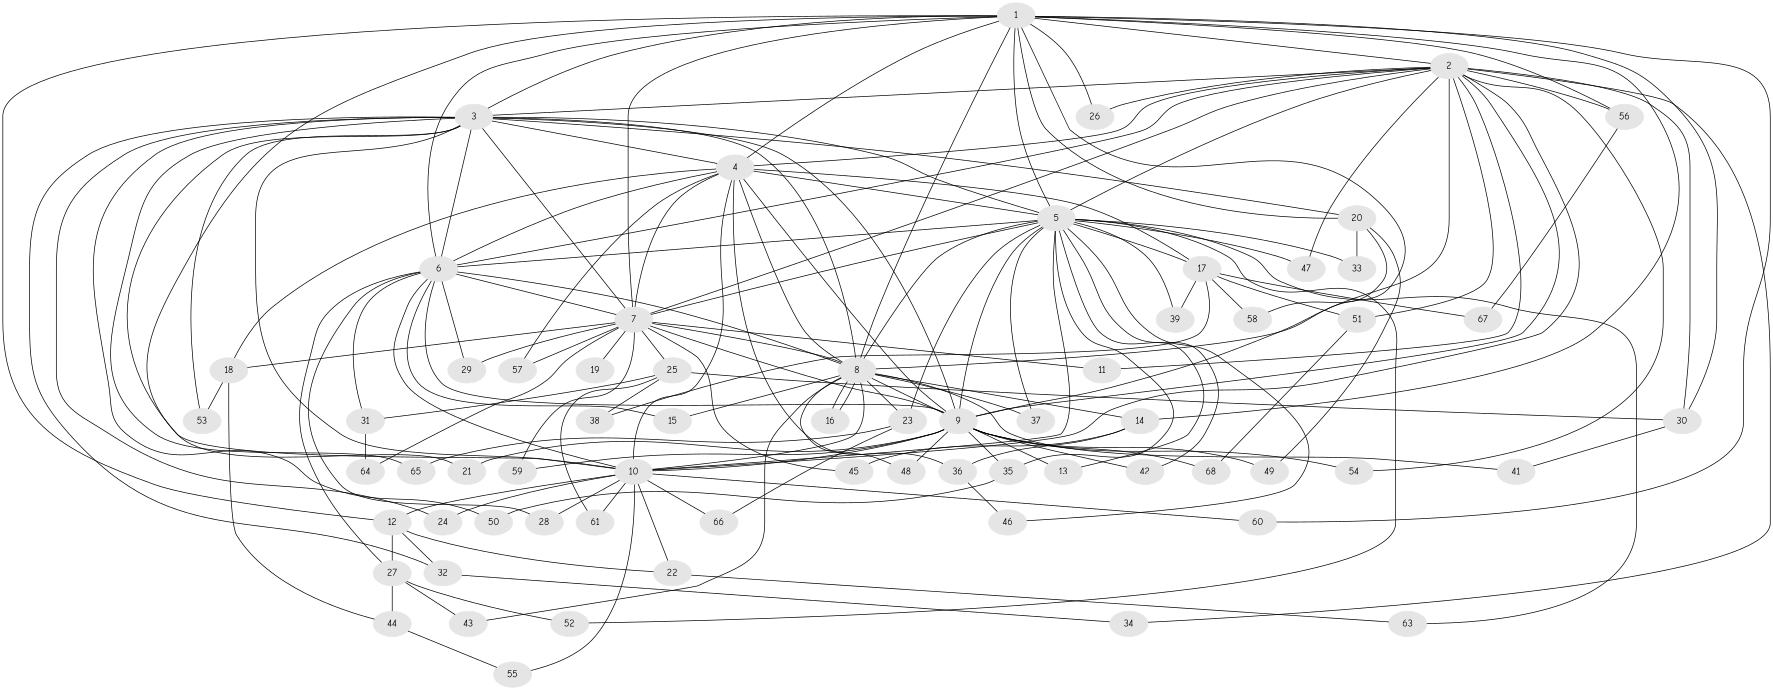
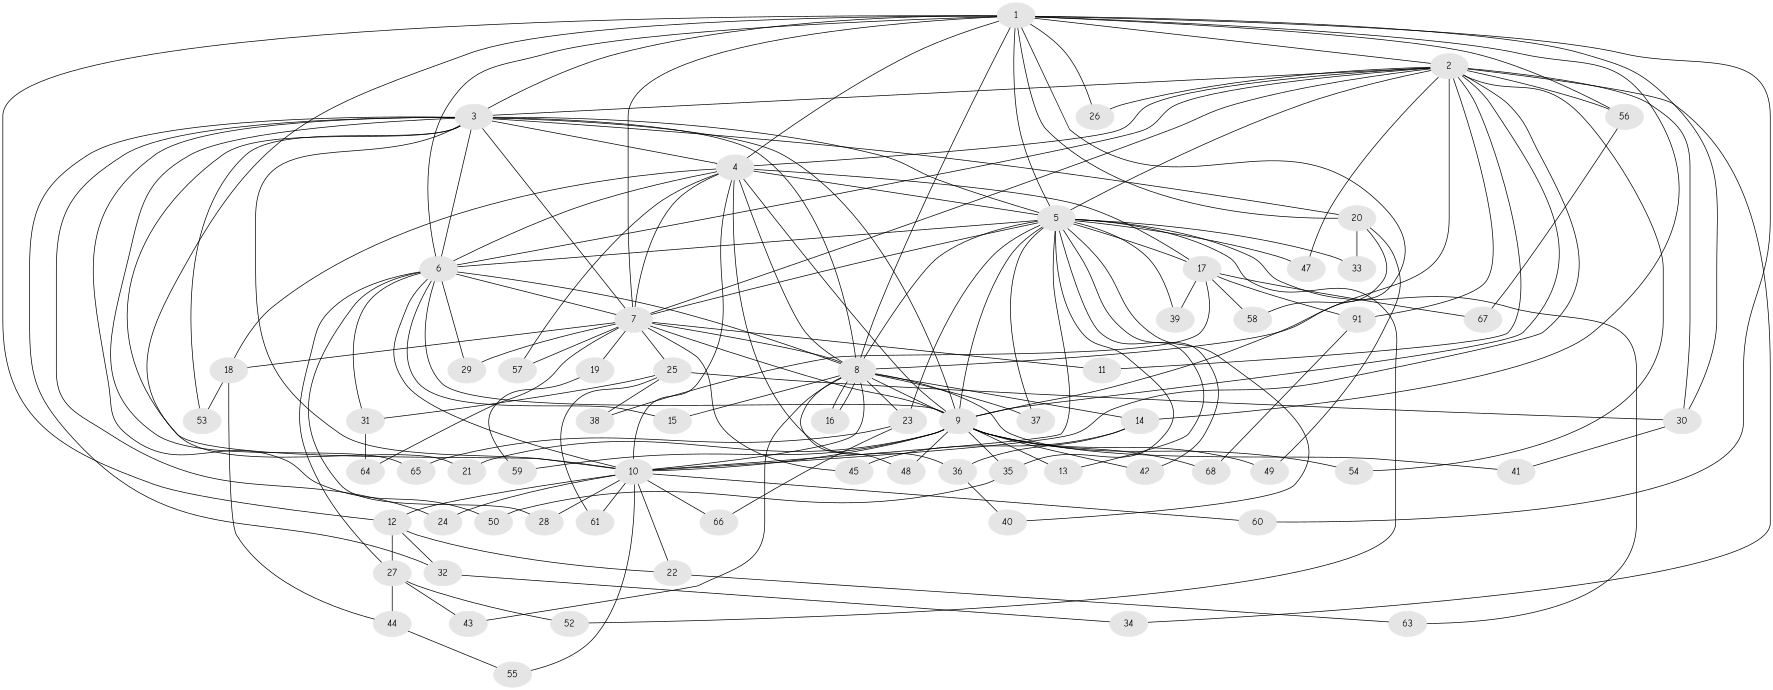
(1357, 320) -> (1357, 320)
(590, 397) -> (509, 394)
(1008, 522) -> (1008, 522)
